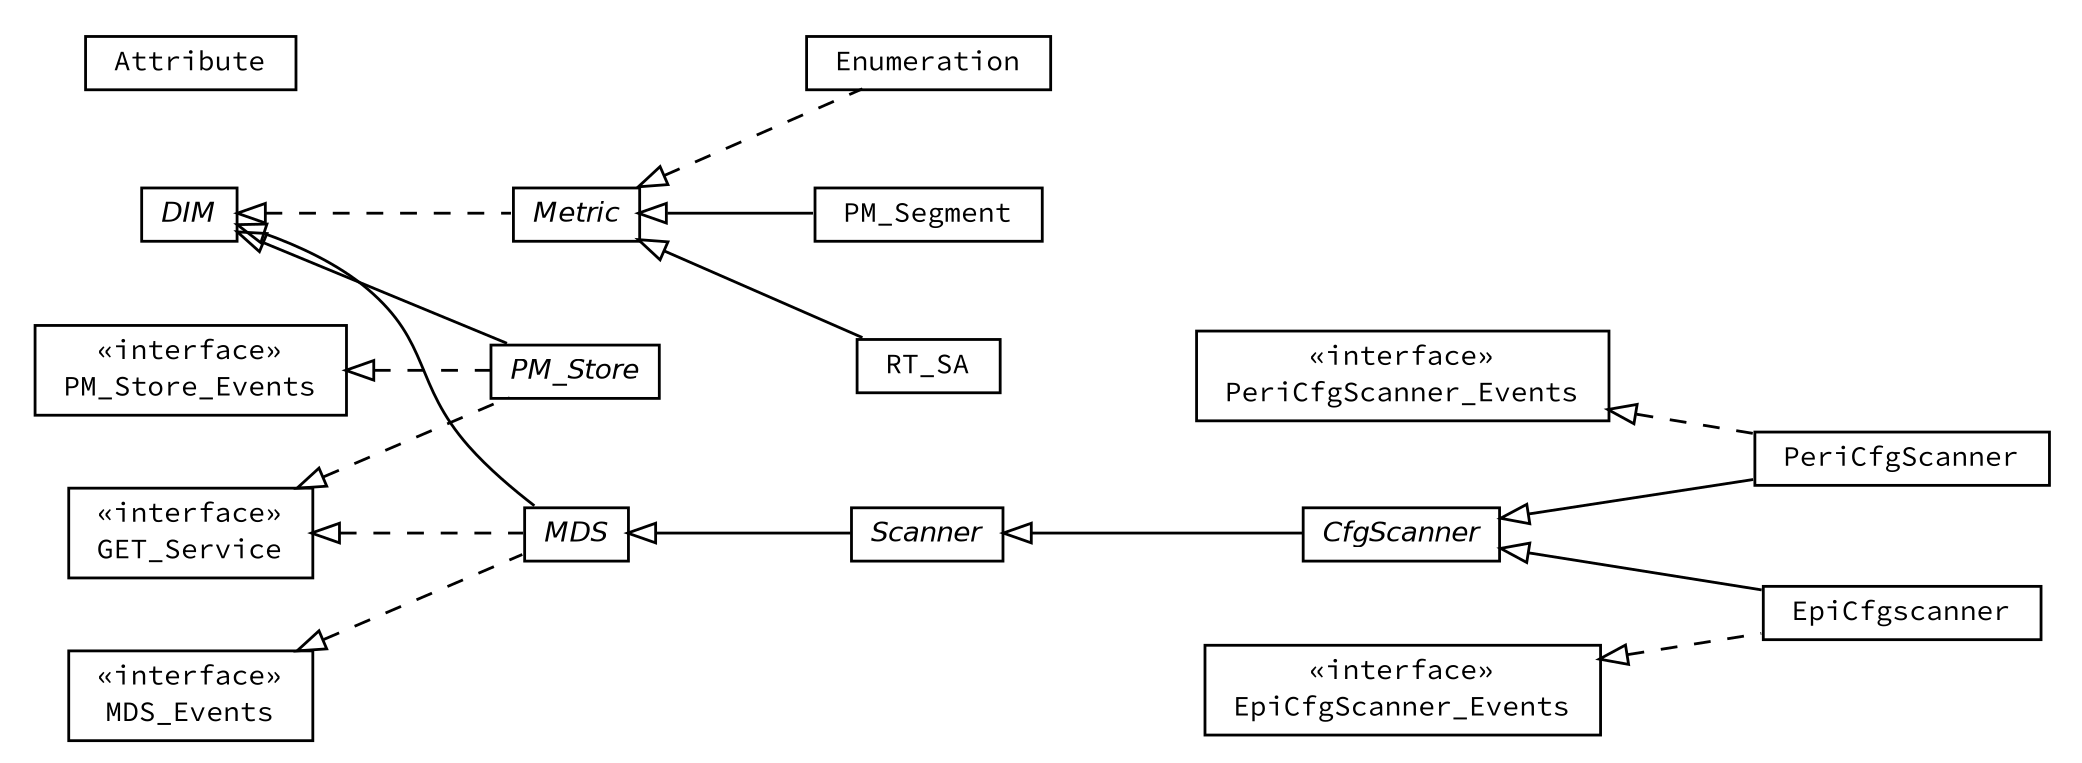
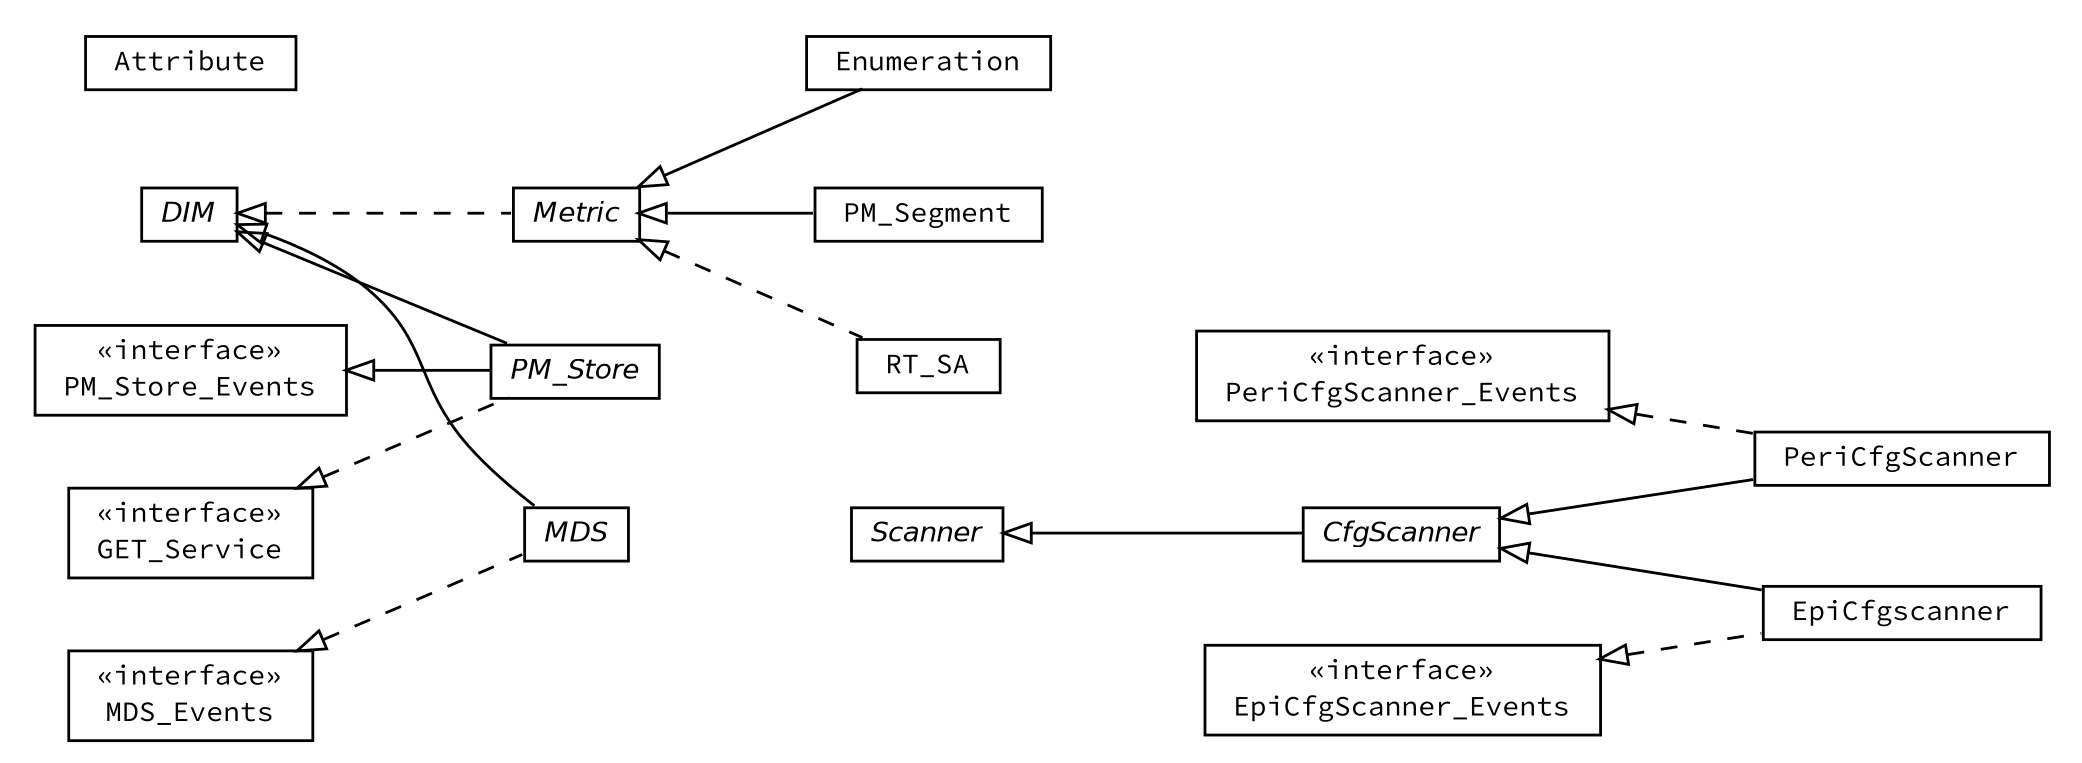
(763, 132) -> (763, 132)
(763, 294) -> (763, 294)
(444, 370) -> (444, 370)
(431, 533) -> none
(753, 533) -> none
